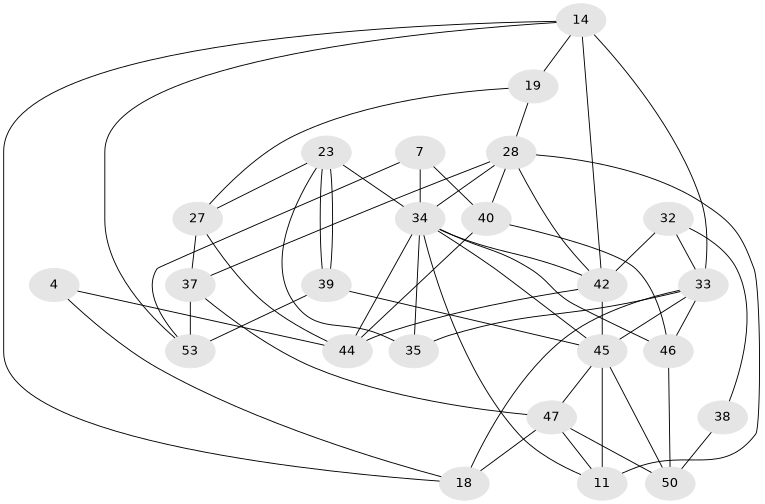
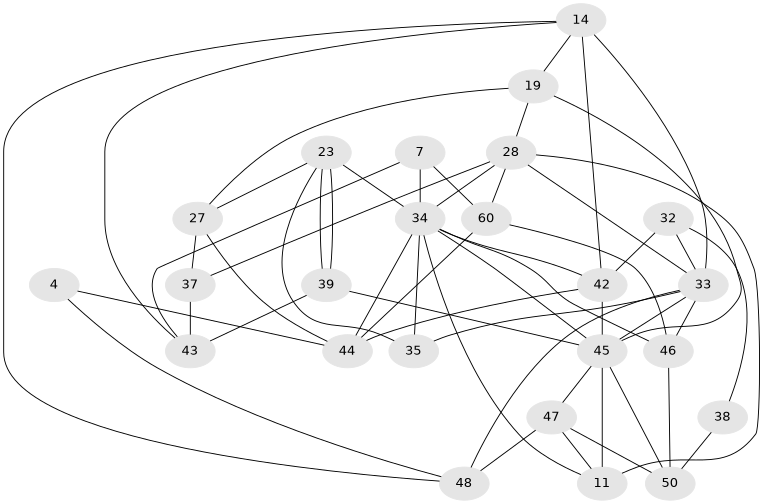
(486, 219) -> (486, 219)
(550, 222) -> (607, 219)
none -> (716, 223)
(190, 351) -> (190, 351)
(356, 382) -> none
(464, 484) -> (464, 484)
